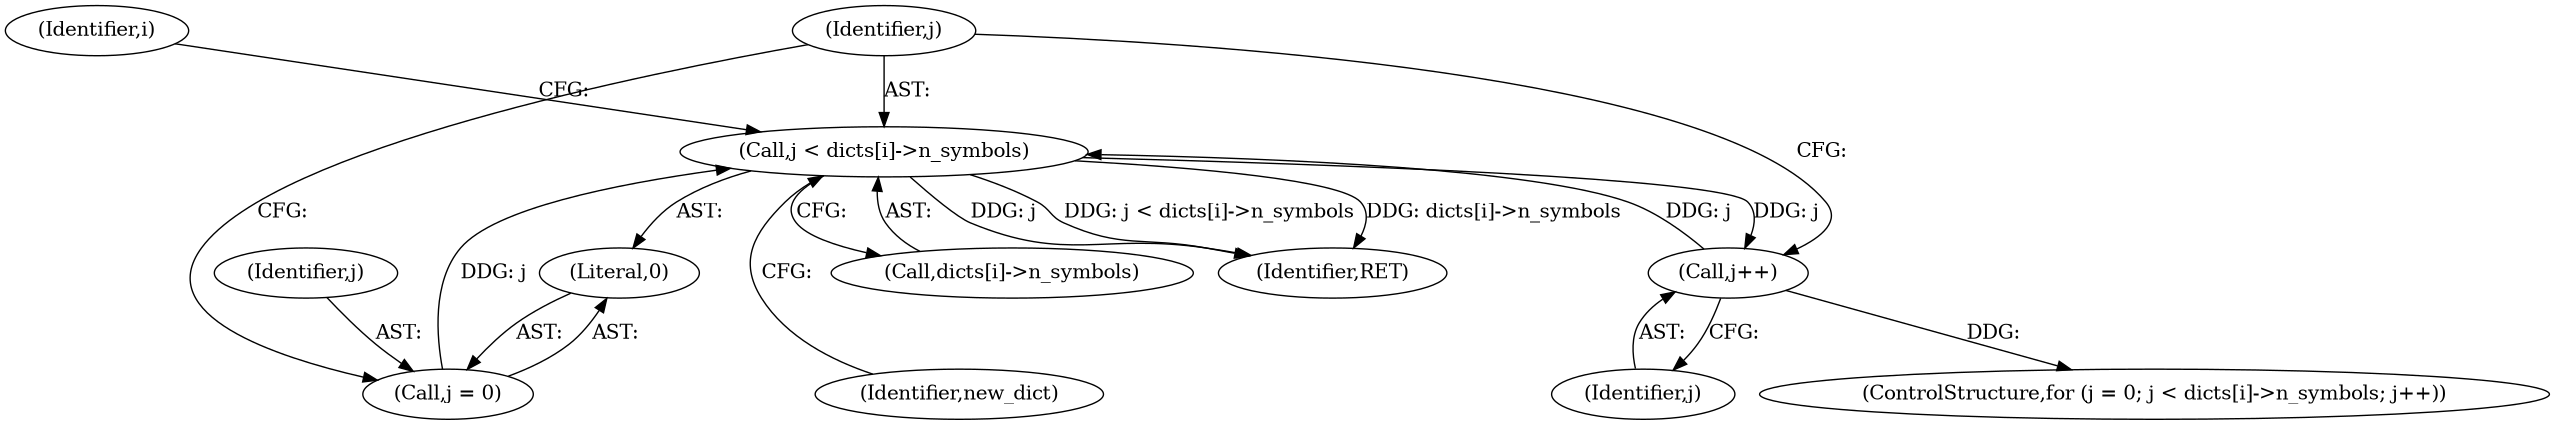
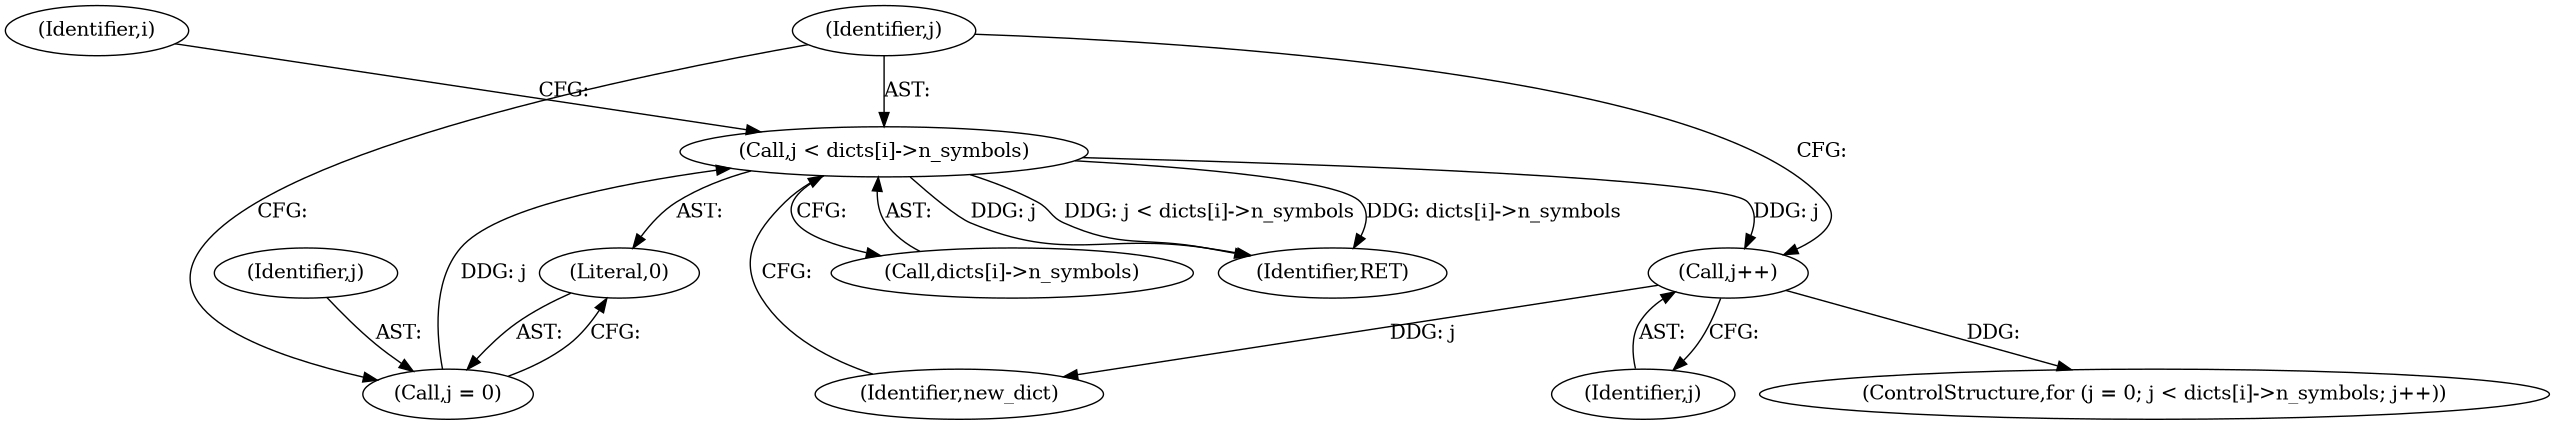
(1565, 187) -> (1368, 330)
(619, 334) -> (619, 334)
